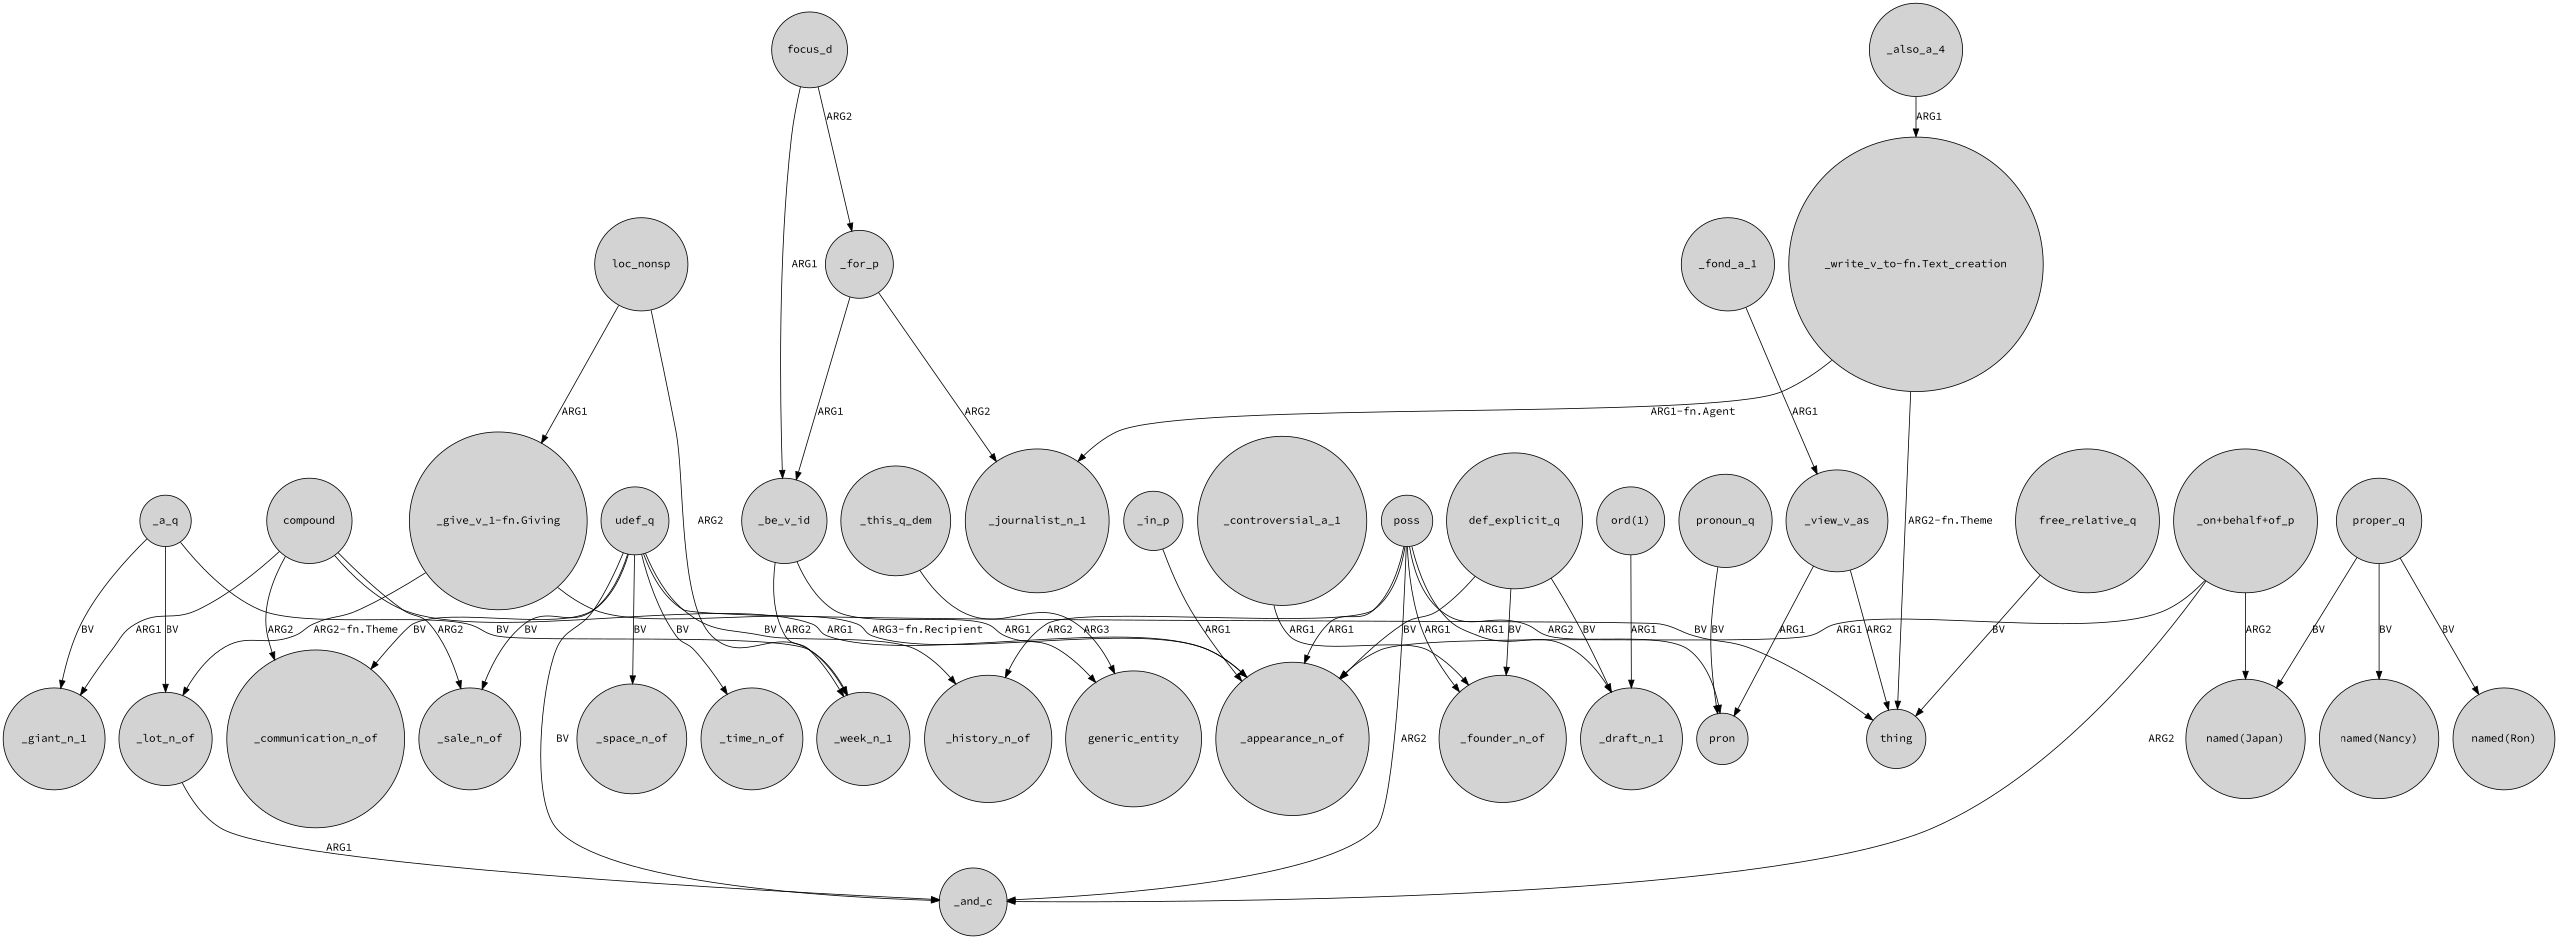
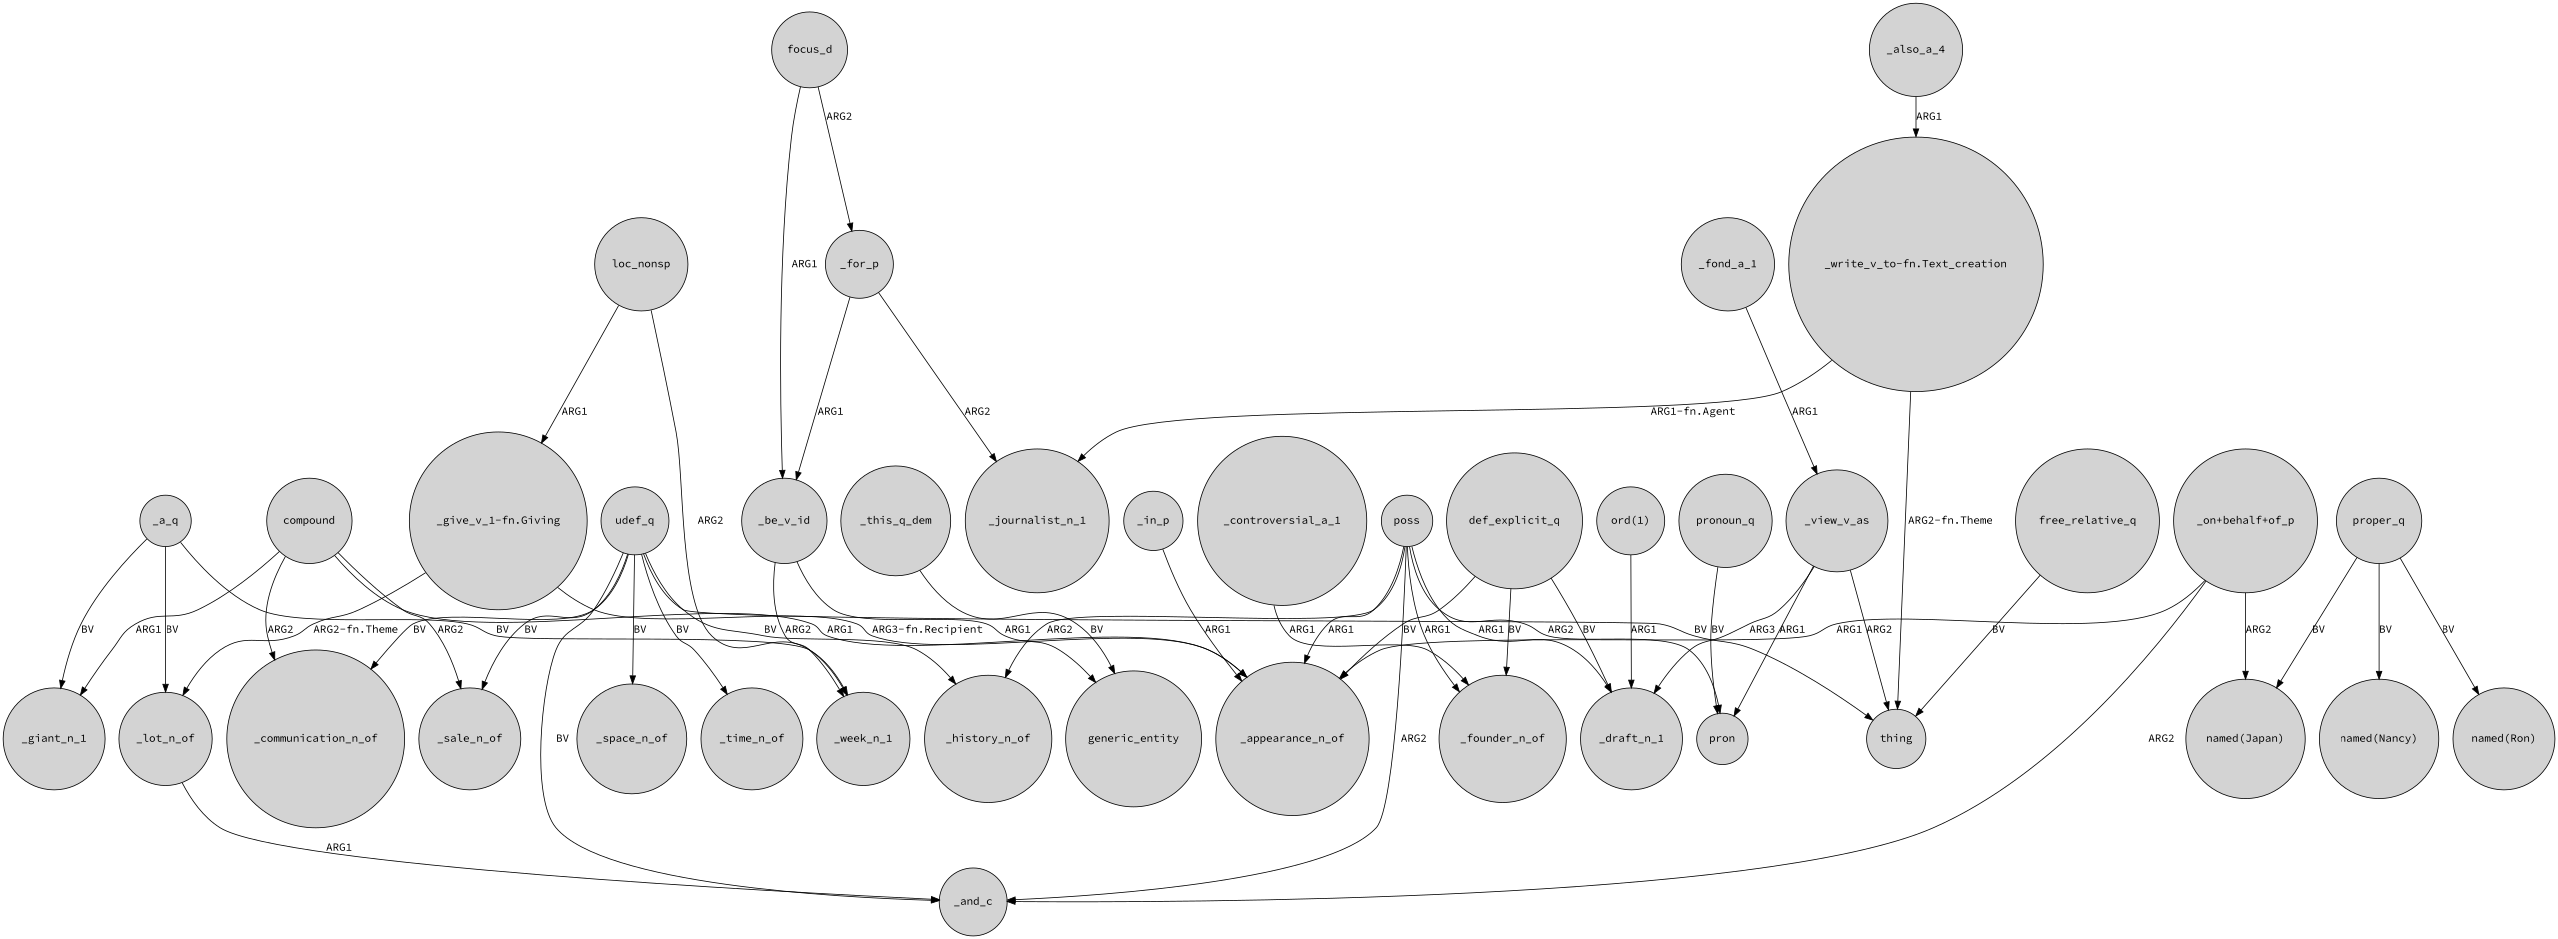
none -> (1738, 629)
(1097, 630) -> (1097, 630)
